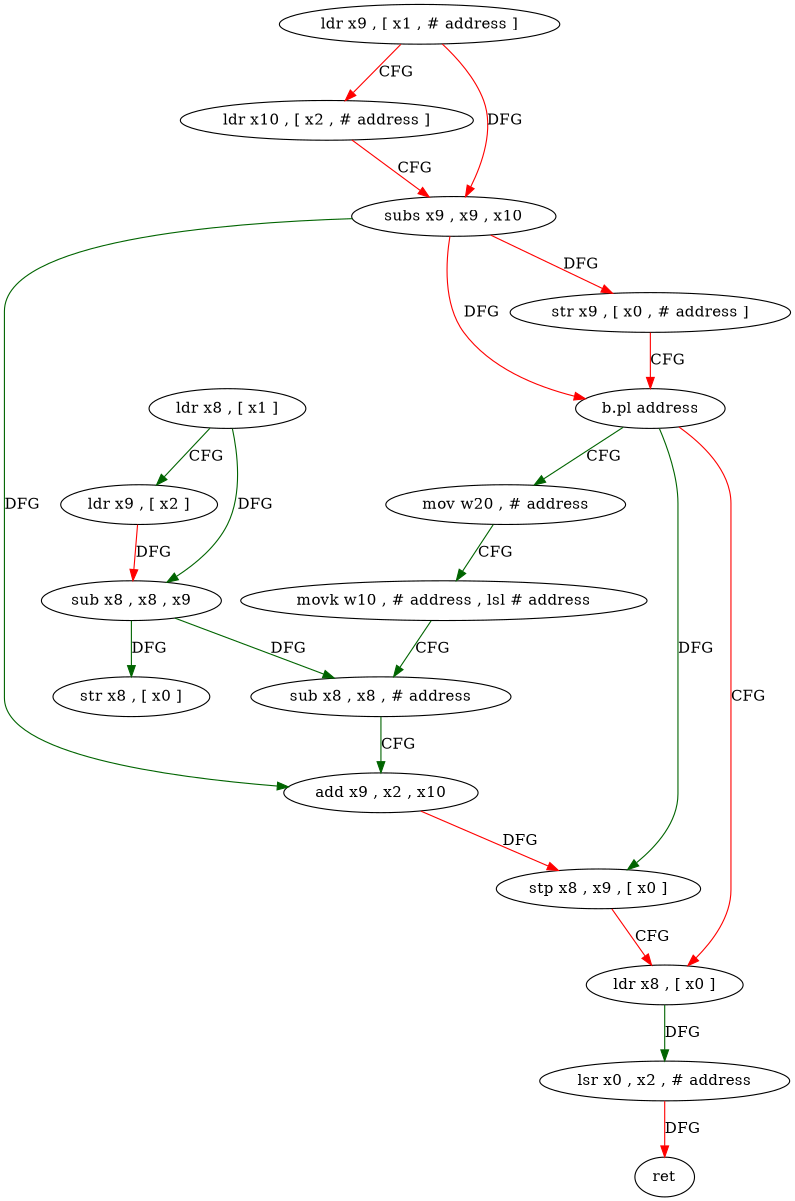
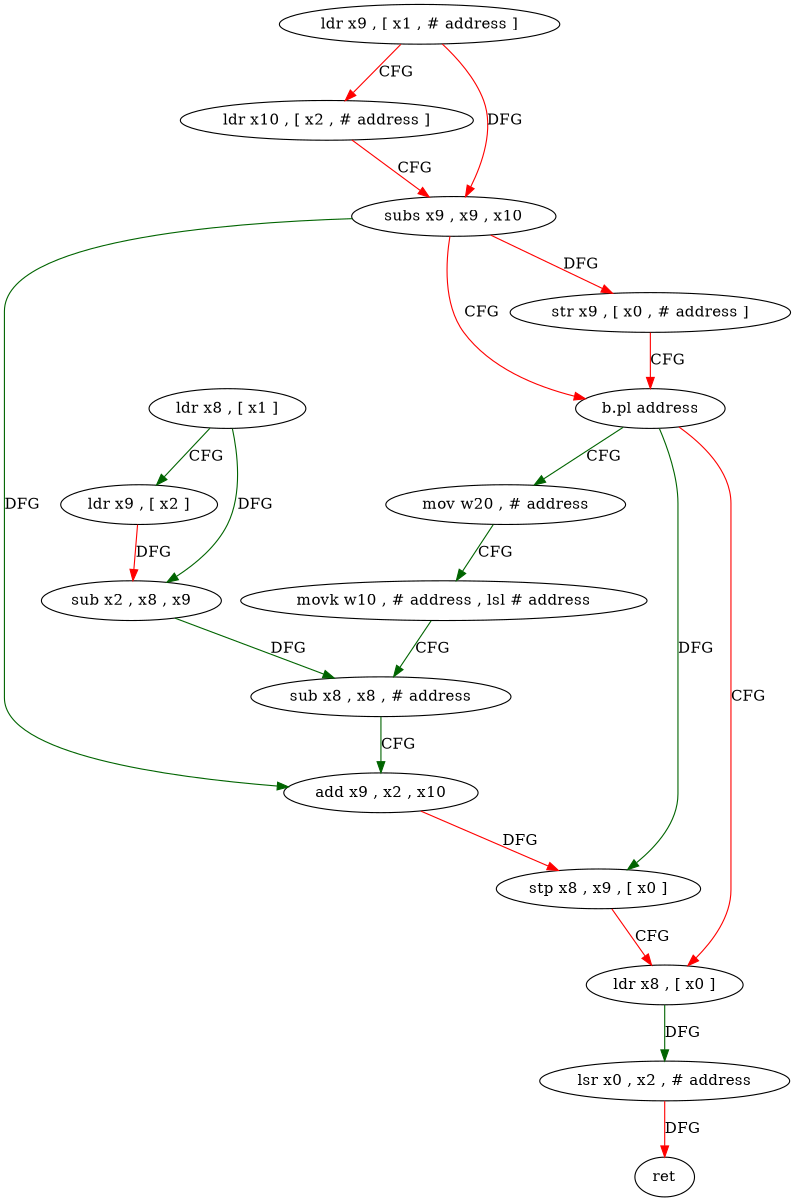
(482, 312) -> (482, 312)
(131, 601) -> (131, 601)
(131, 697) -> none
